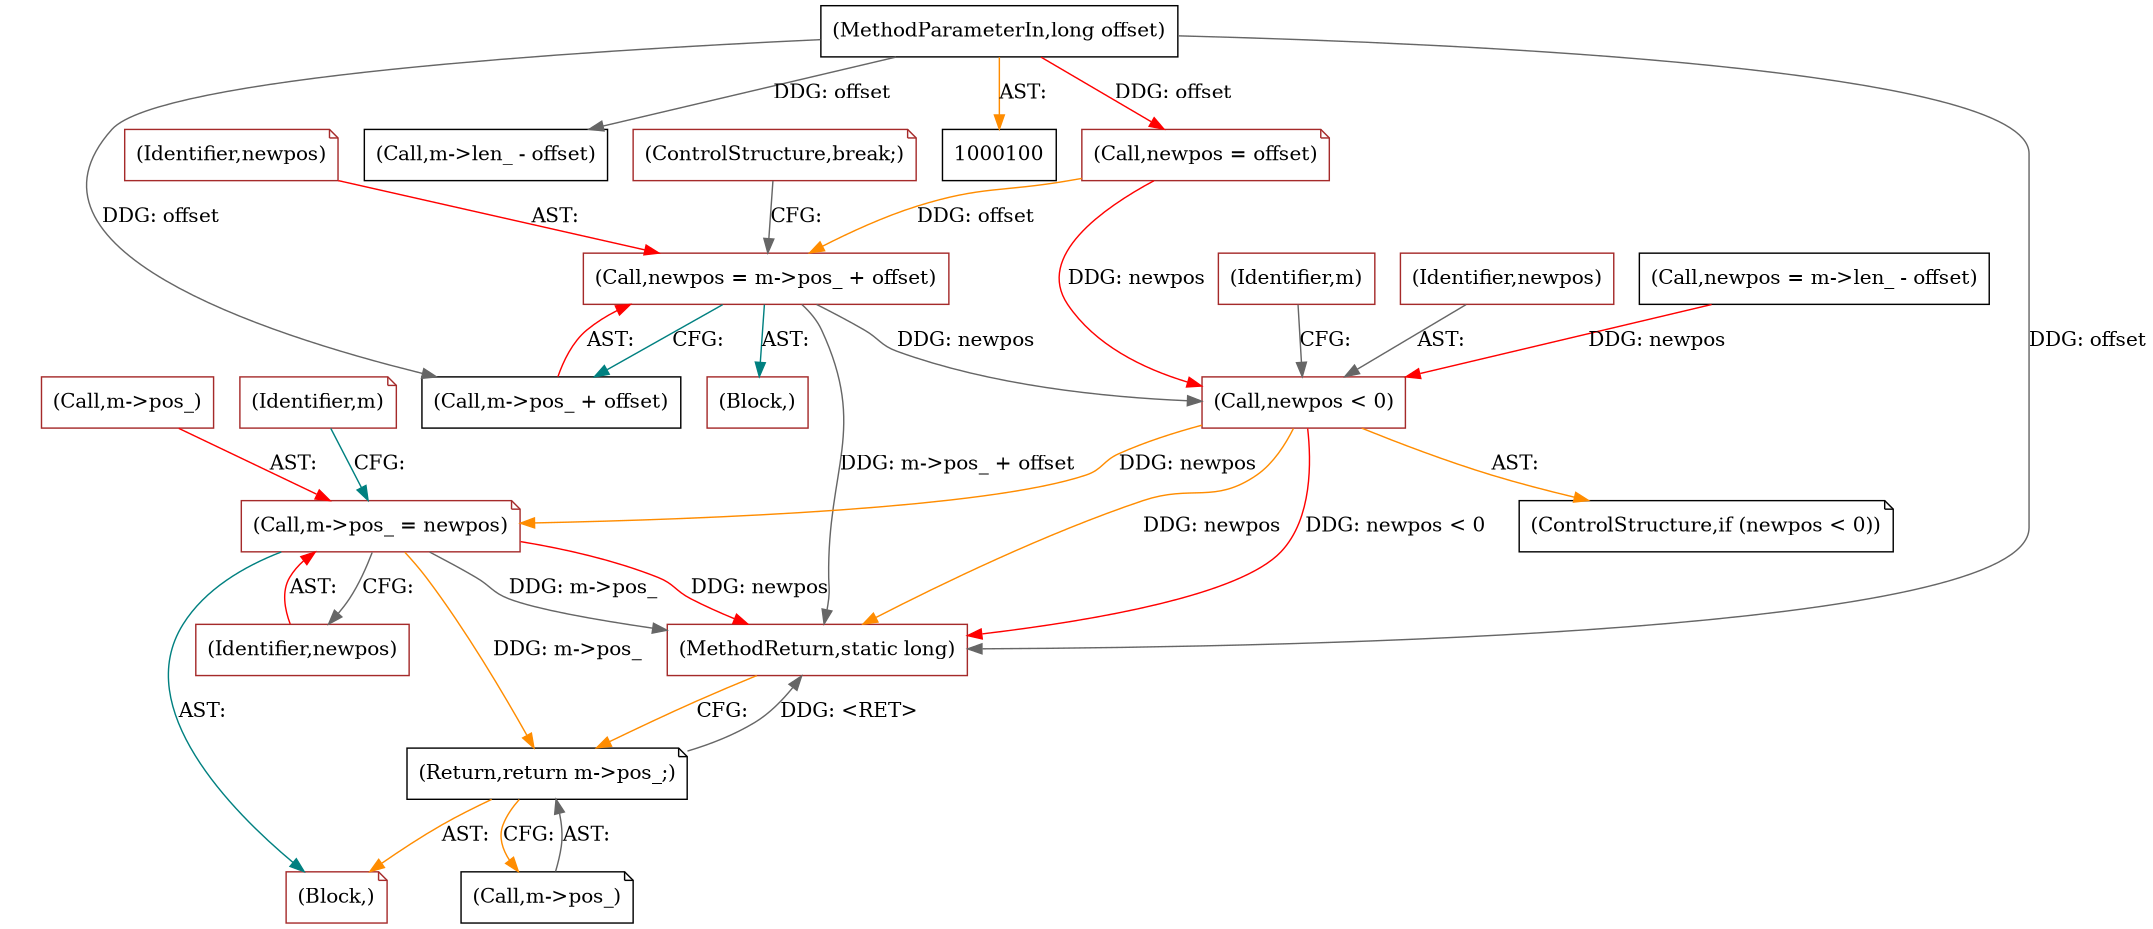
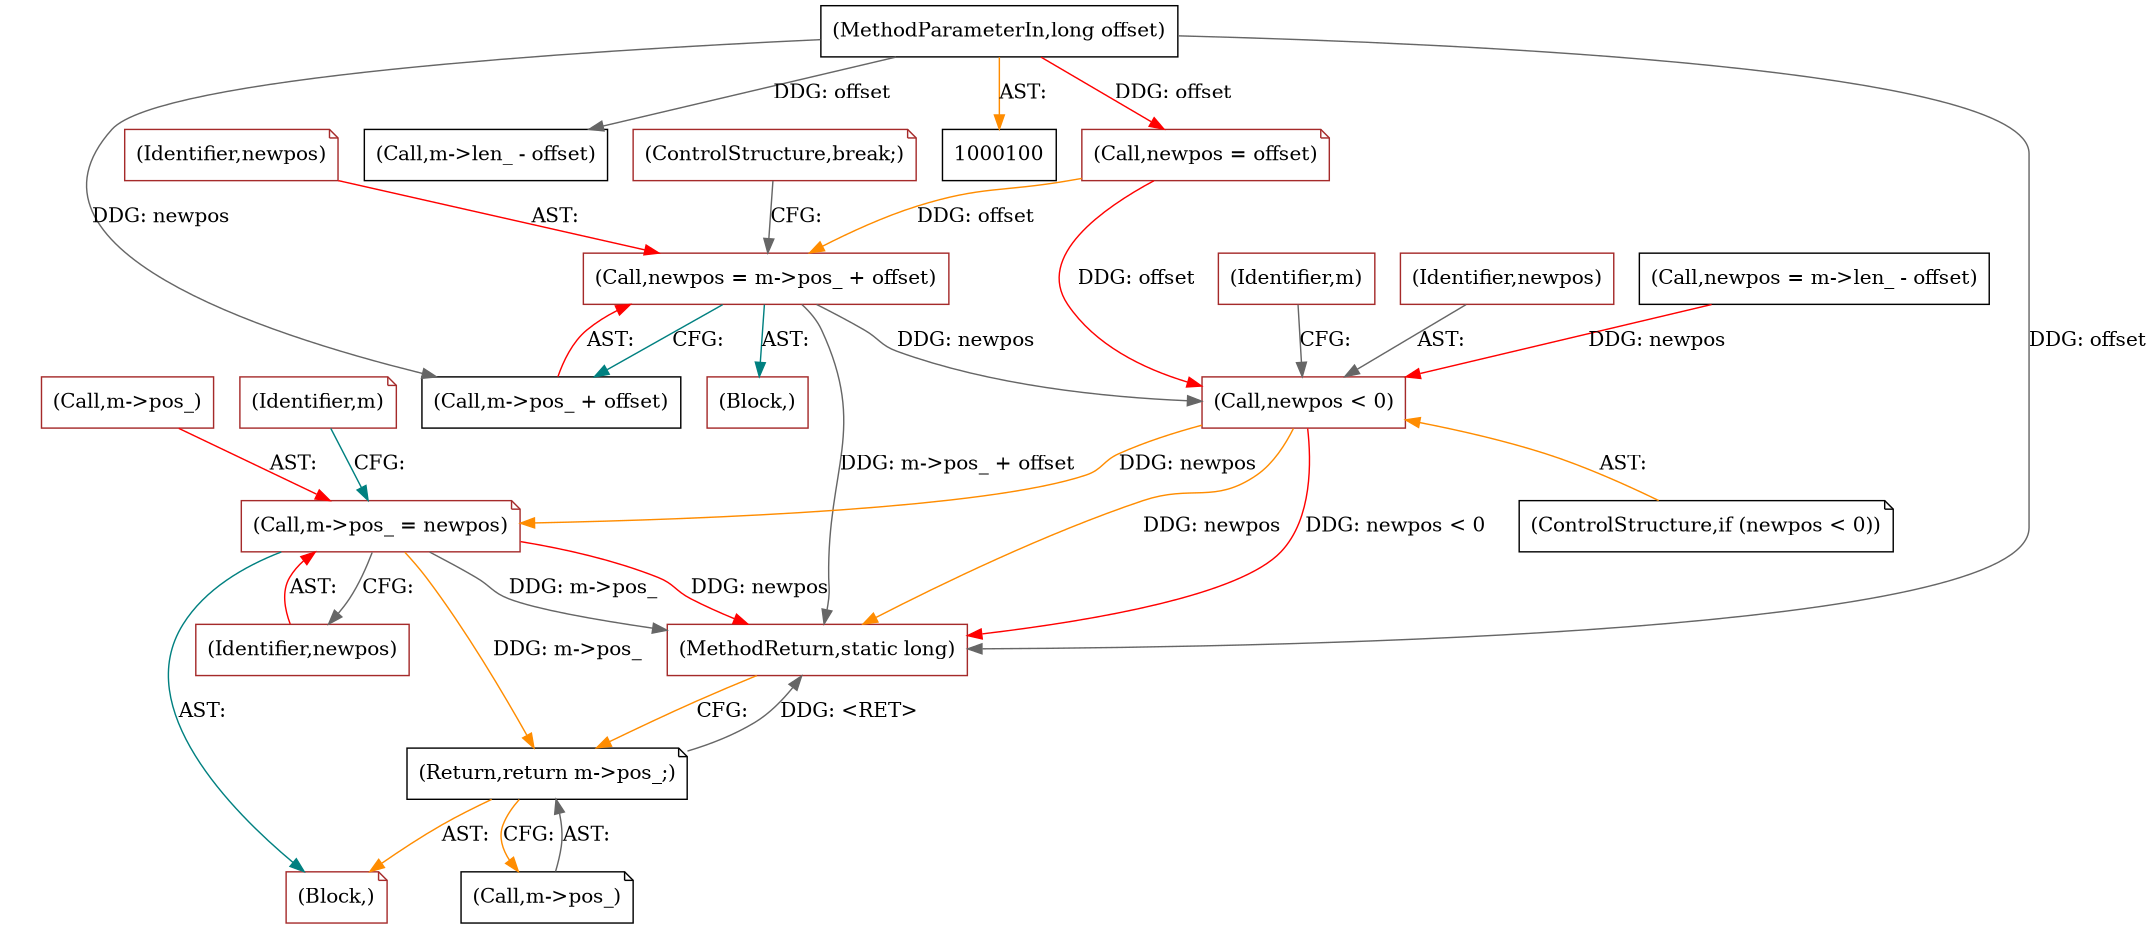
(161, 217) -> (161, 217)
(1137, 279) -> (1137, 279)
(1467, 467) -> (1542, 453)
